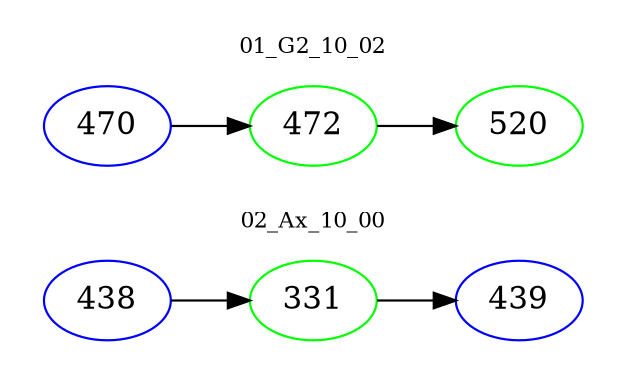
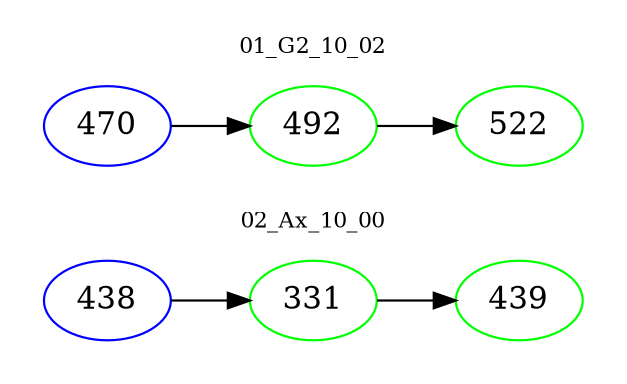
(313, 126) -> (313, 126)
(519, 126) -> (519, 126)
(519, 301) -> (519, 301)
